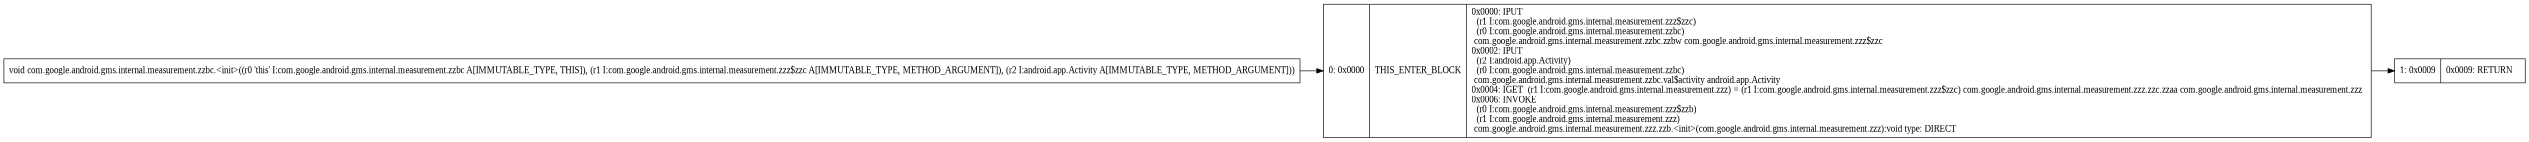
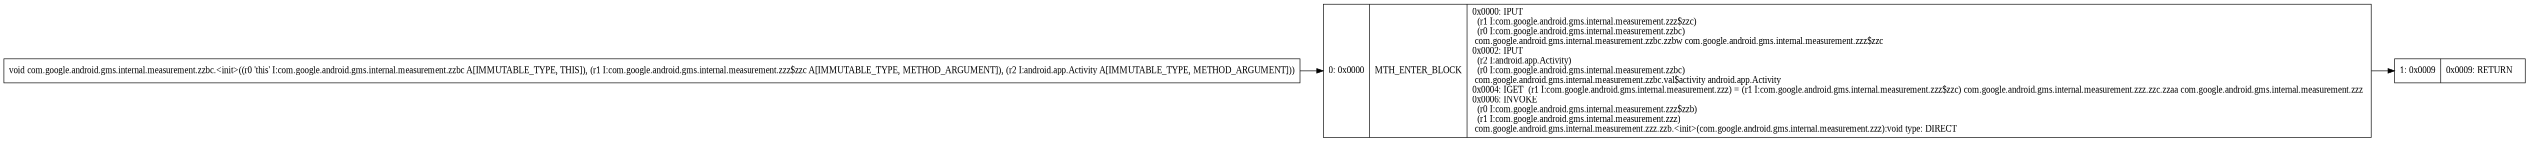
(1418, 71) -> (1418, 71)
